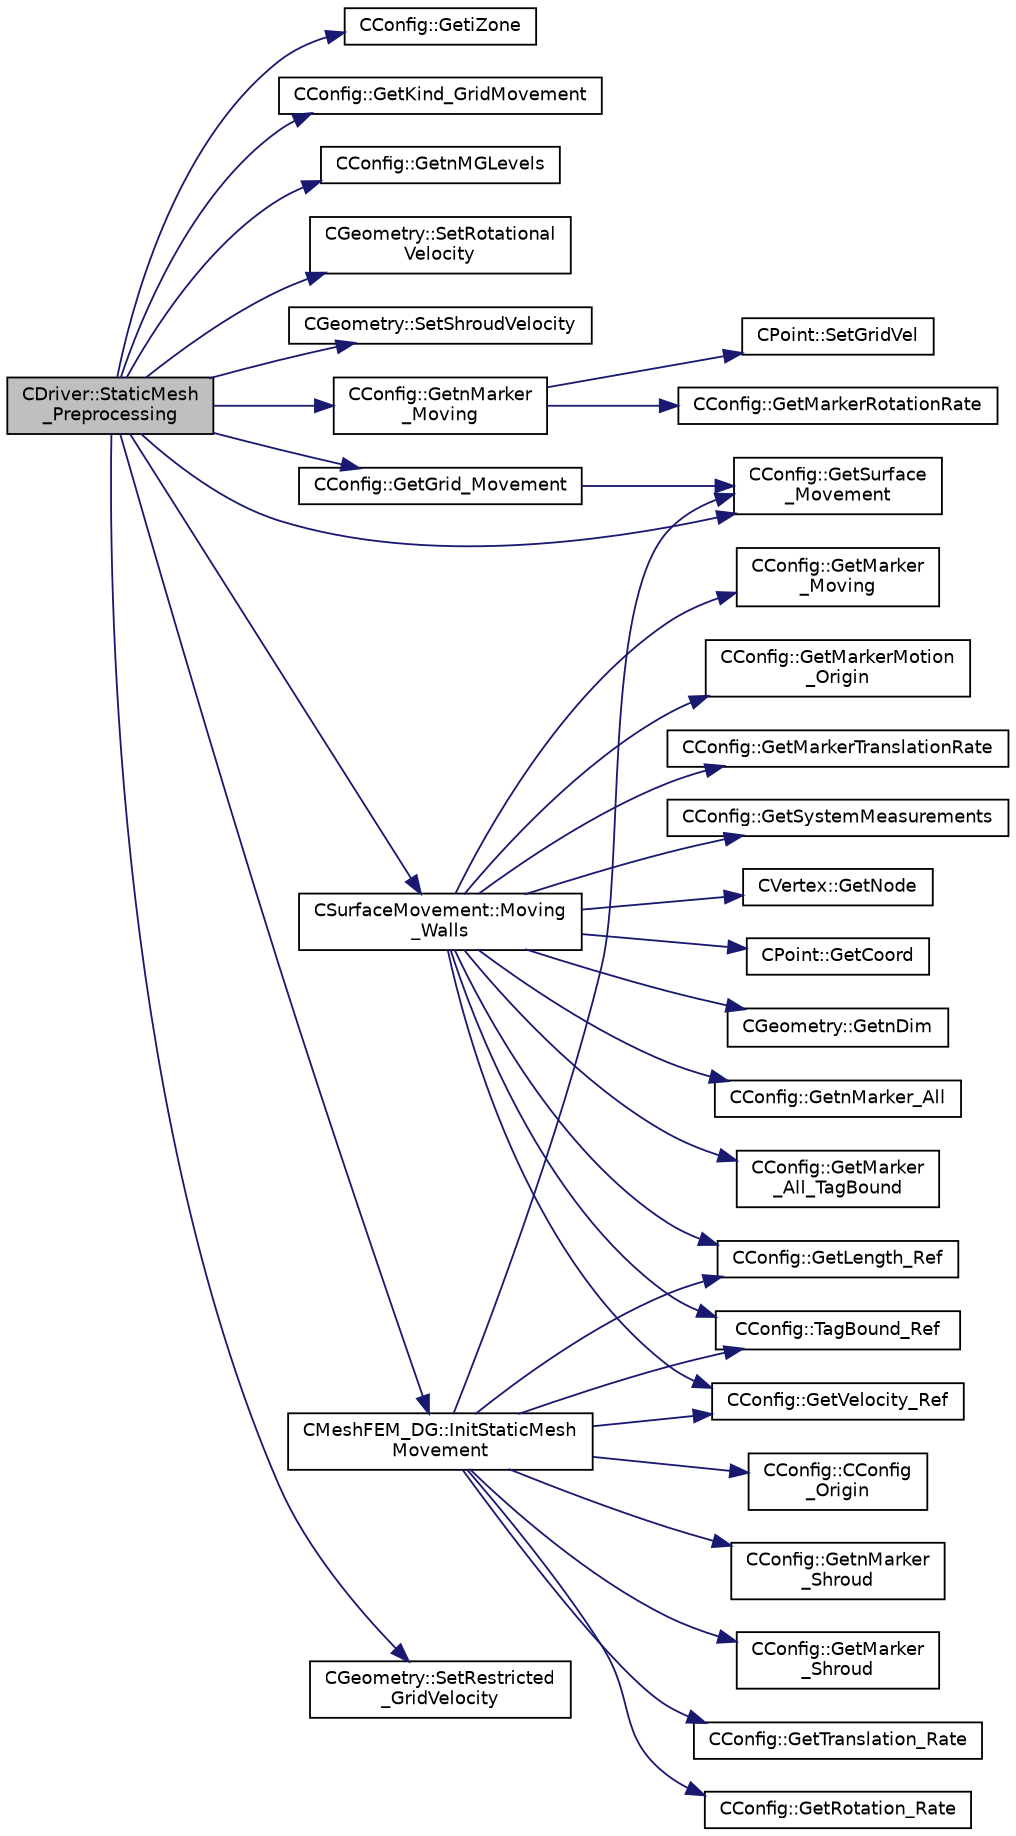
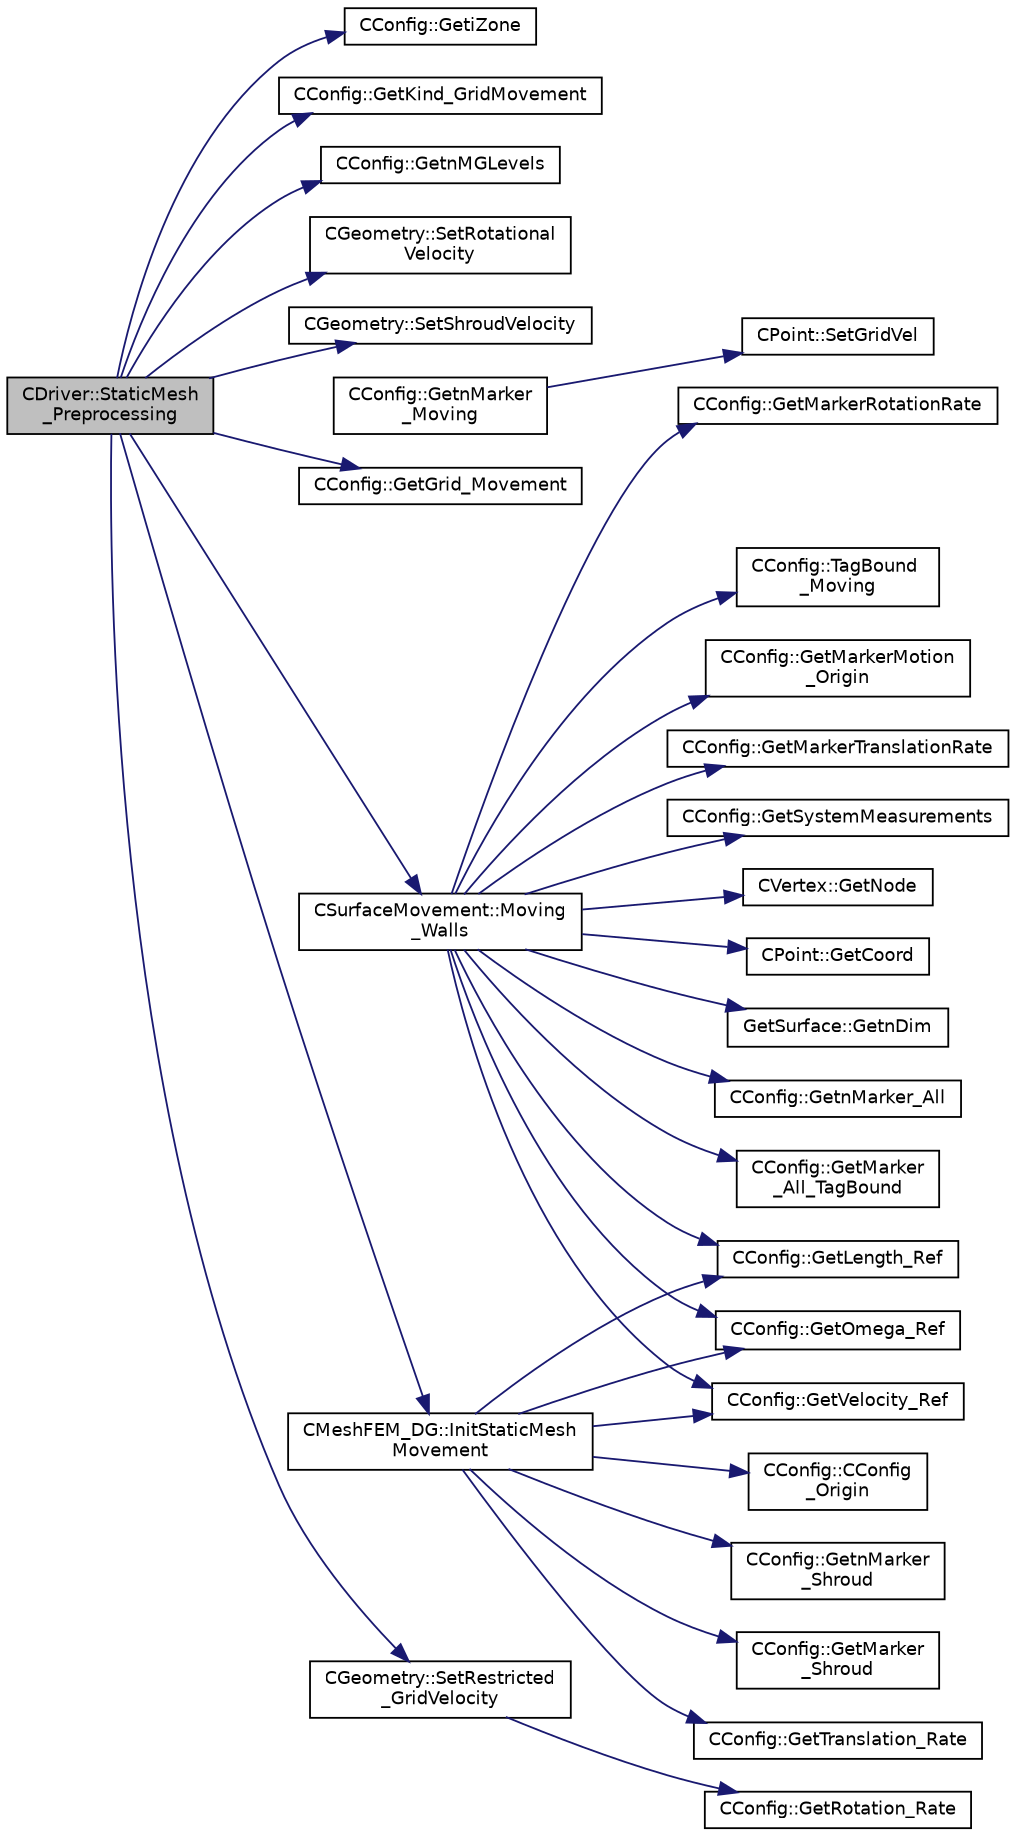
(264, 406) -> none
(603, 406) -> (544, 651)
(838, 486) -> none
(838, 577) -> (838, 577)
(838, 1028) -> (838, 1028)
(838, 1330) -> (838, 1330)
(620, 1685) -> (611, 1757)
